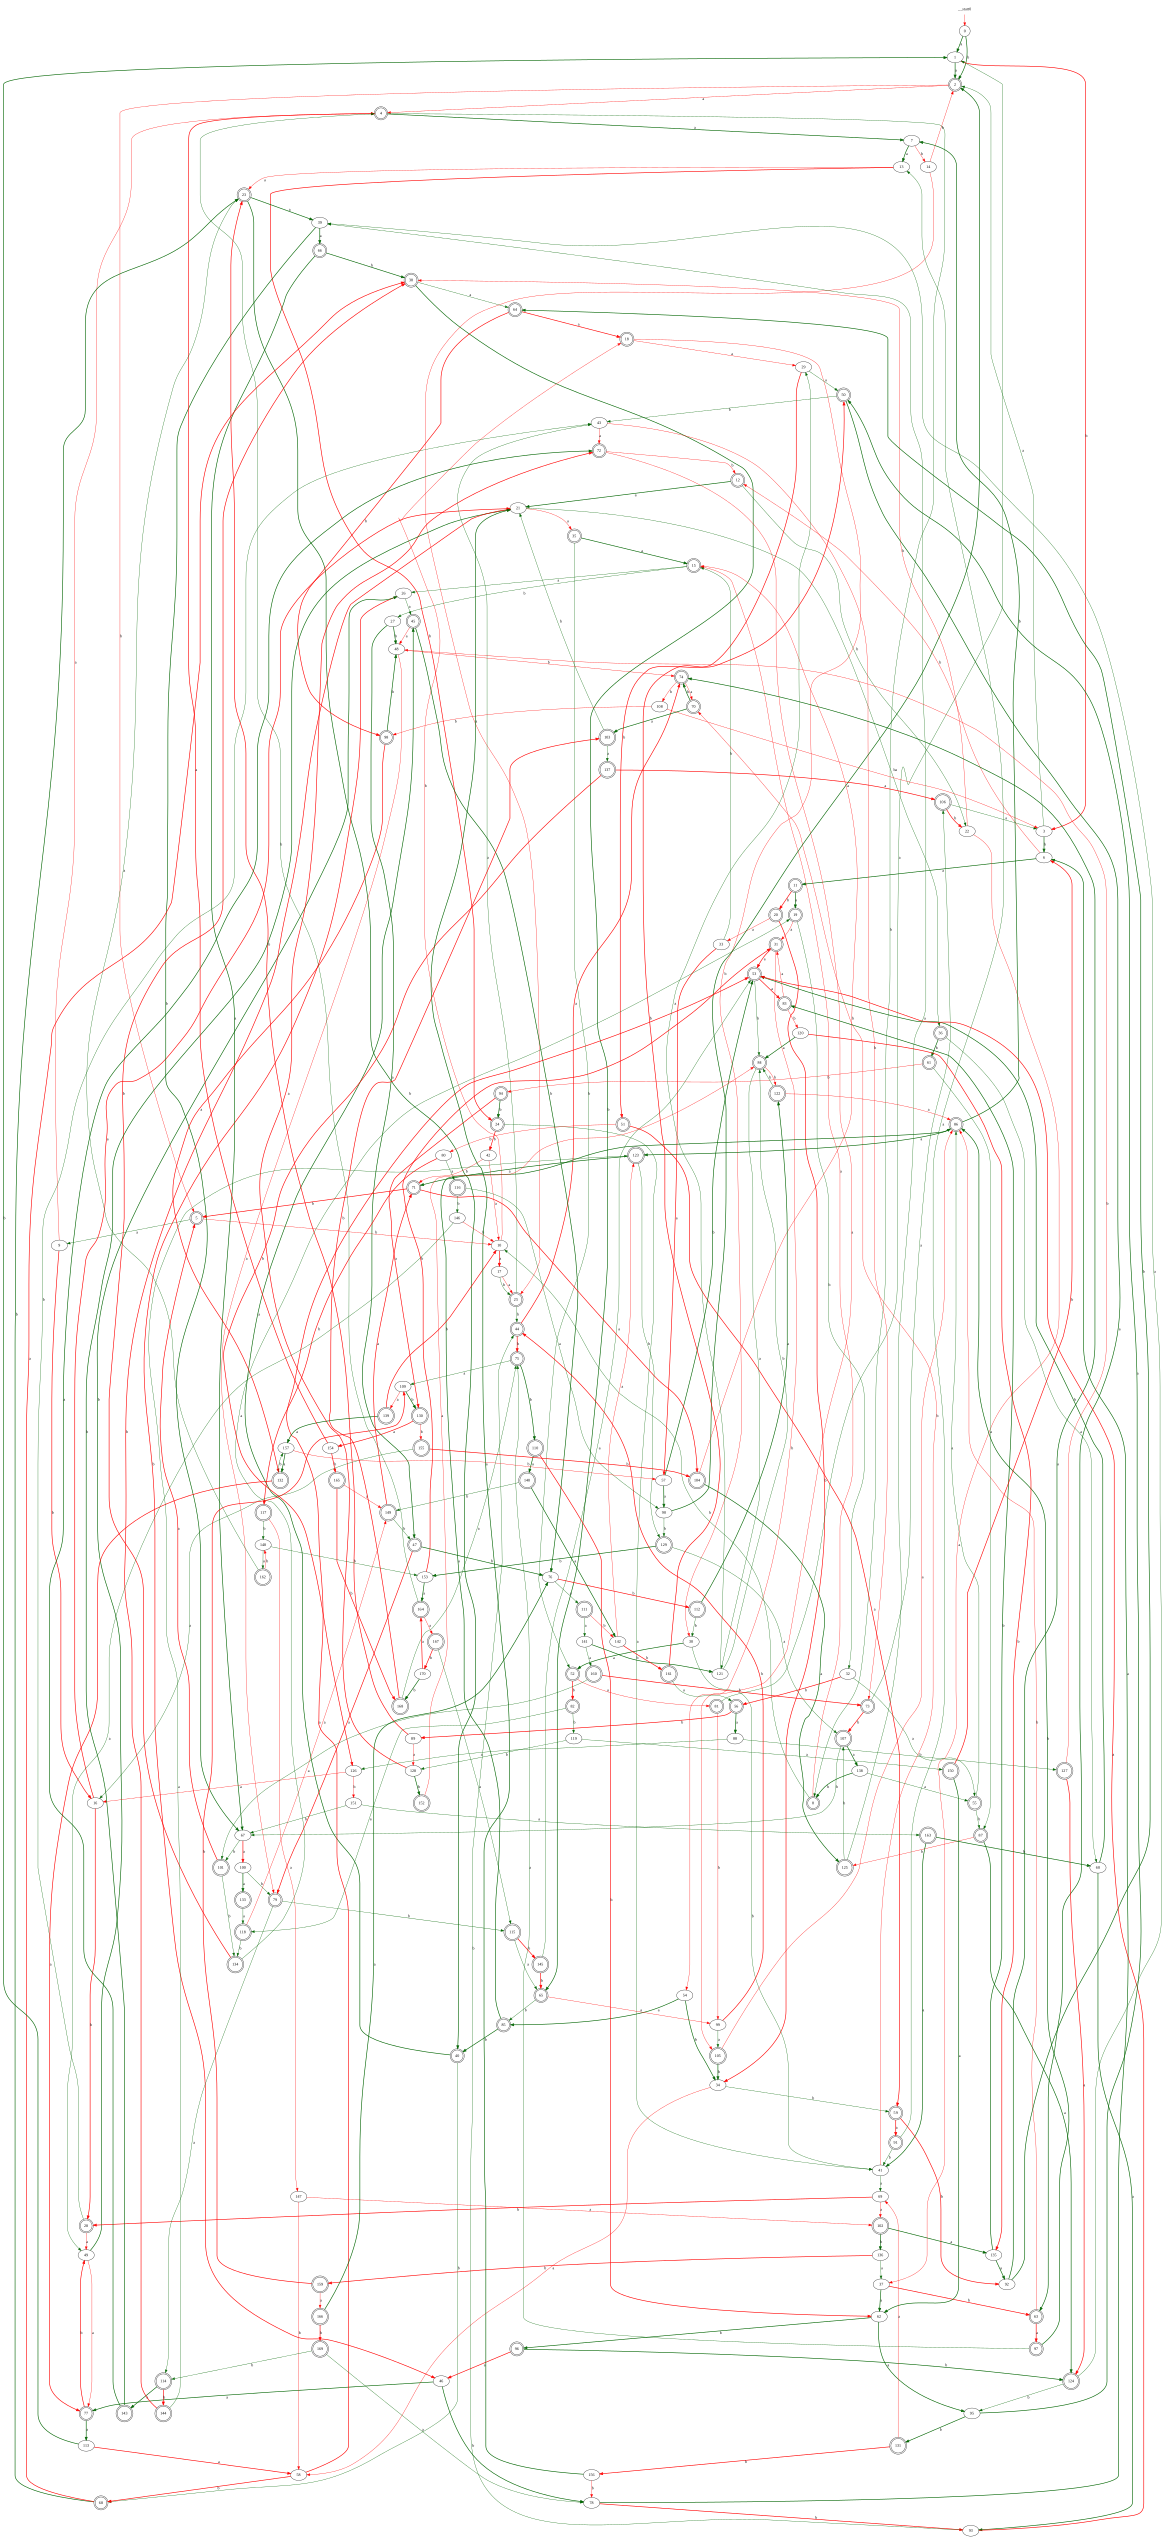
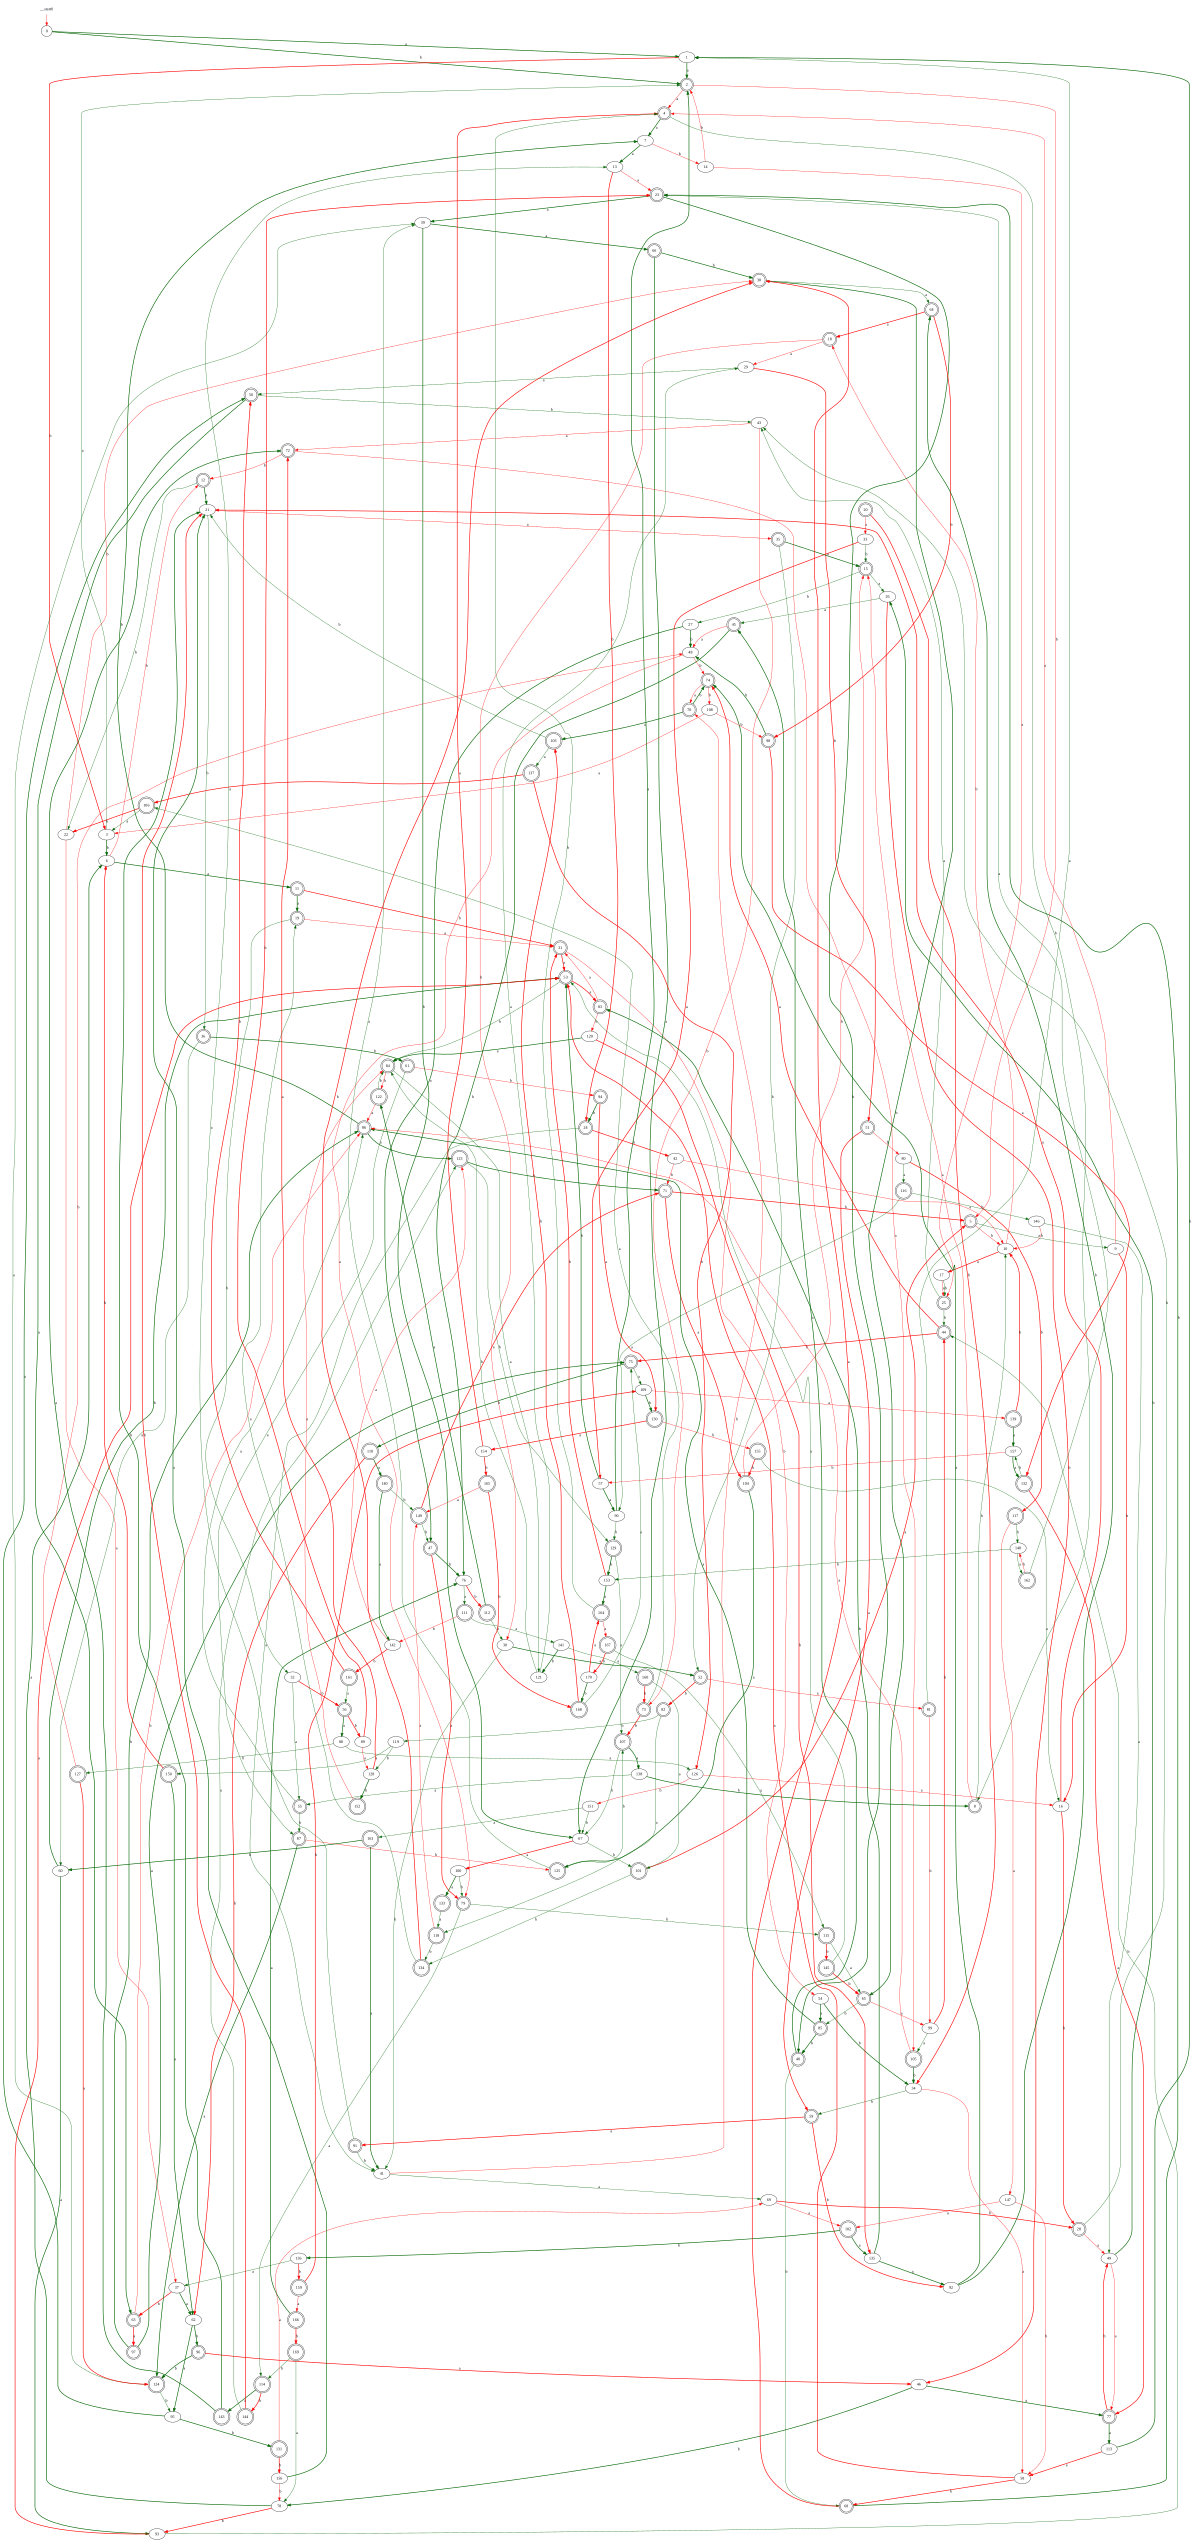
(786, 899) -> (427, 918)
(524, 2096) -> (161, 1755)
